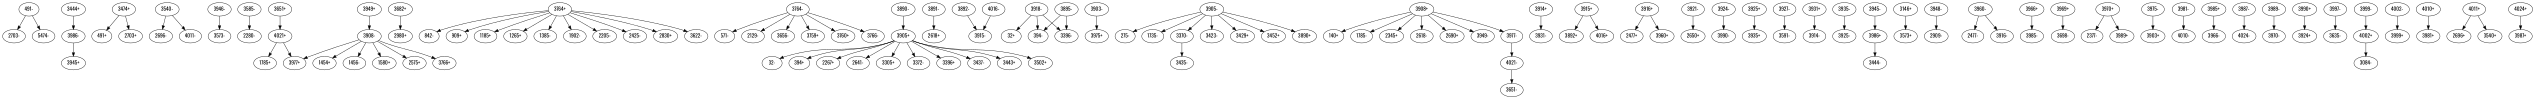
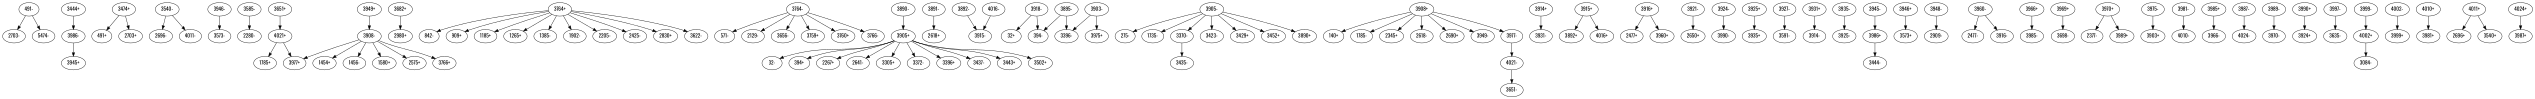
(1906, 9) -> (1906, 9)
(1050, 22) -> (1083, 22)
